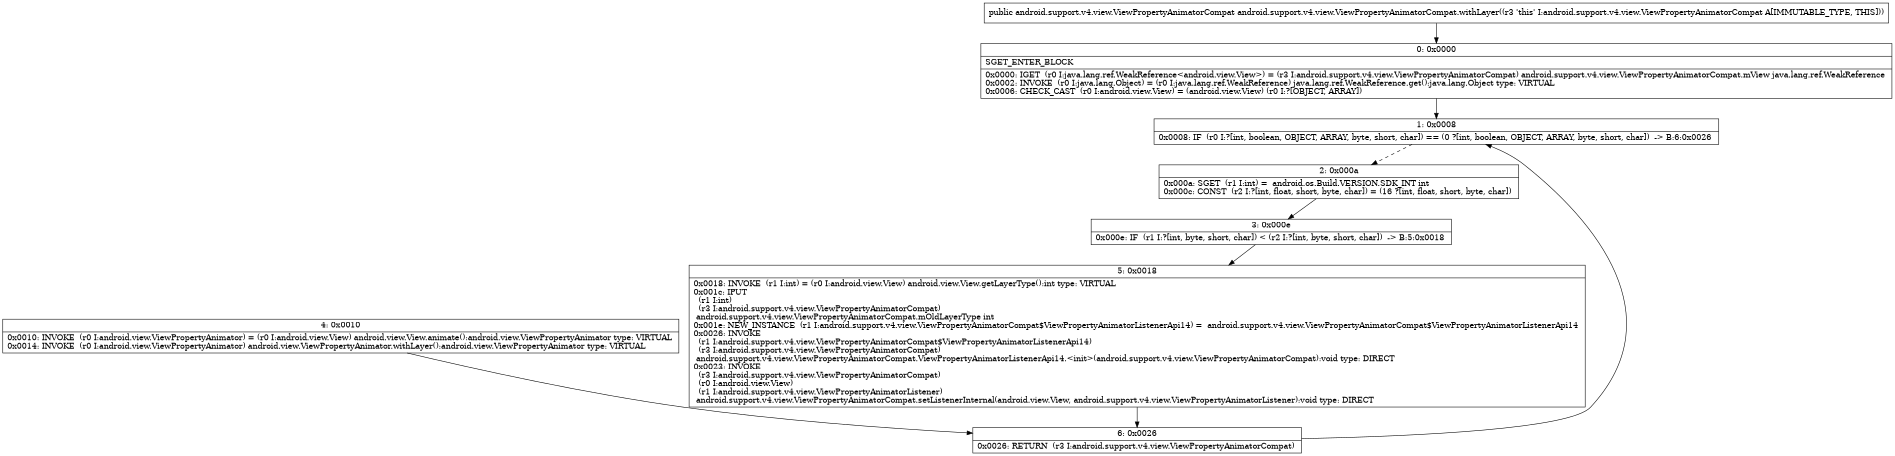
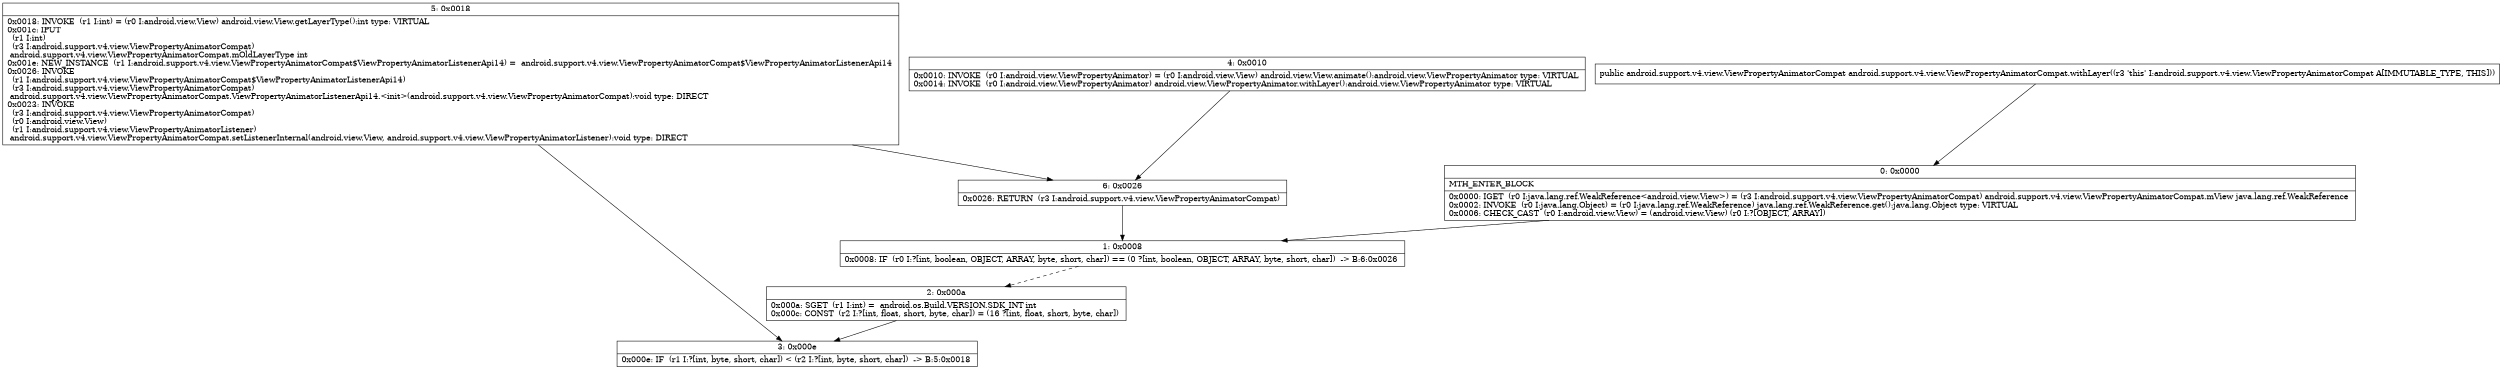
(1029, 62) -> (1492, 184)
(1244, 253) -> (658, 241)
